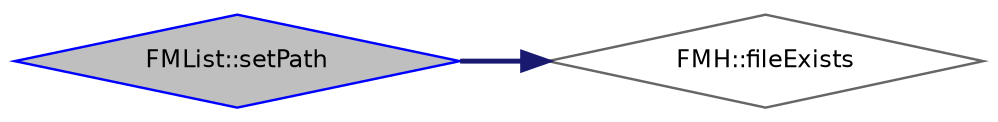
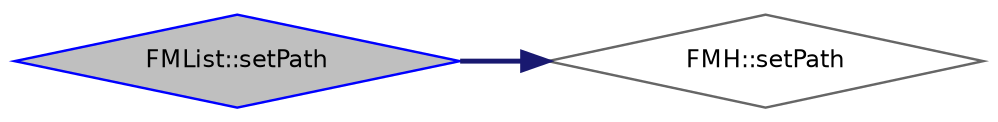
(766, 61) -> (766, 61)
